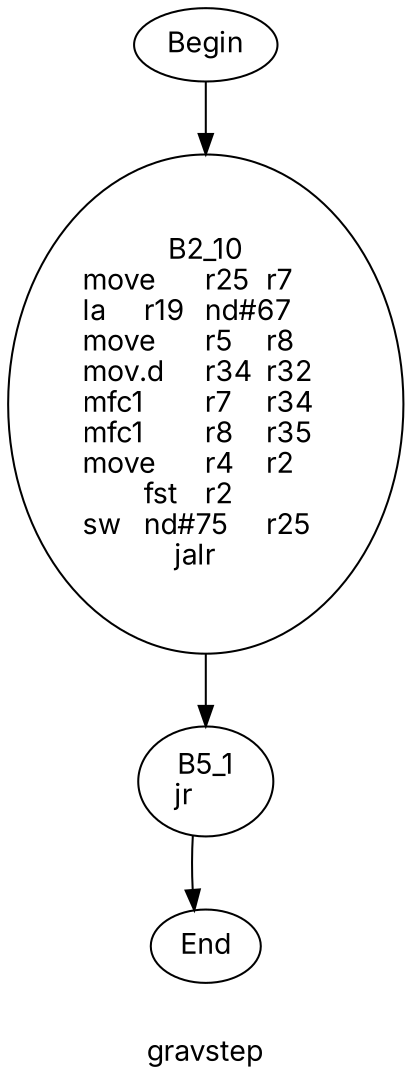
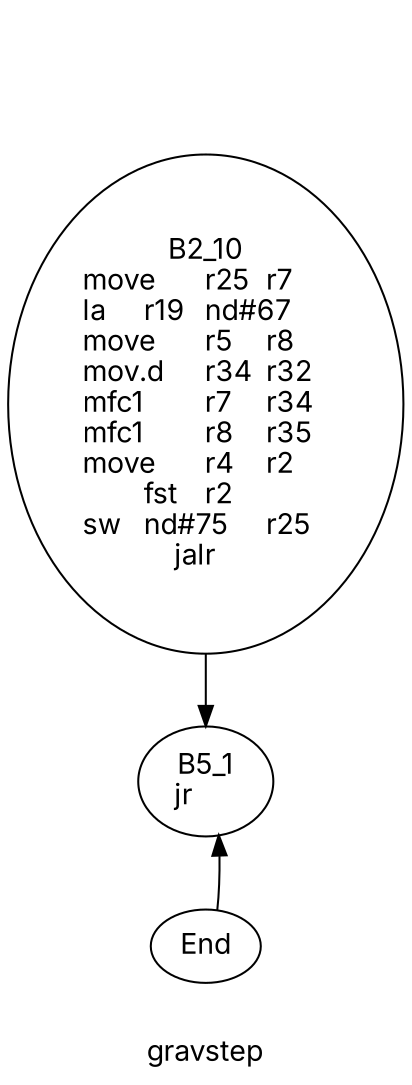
(206, 45) -> none
(192, 863) -> (219, 883)
